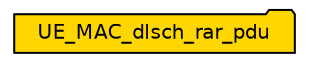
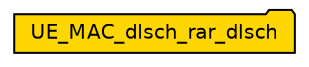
(155, 34) -> (155, 34)
